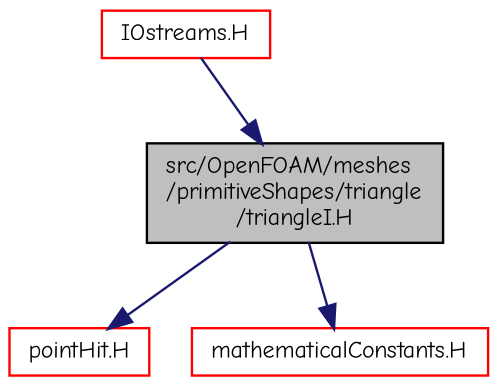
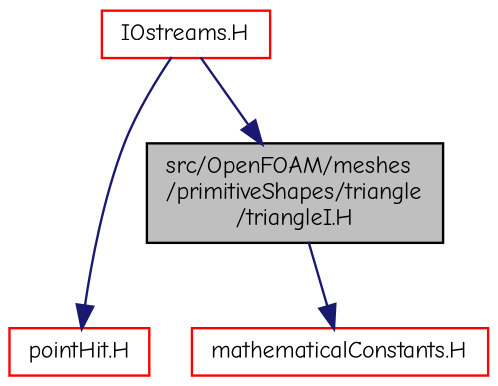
(179, 278) -> (113, 176)
